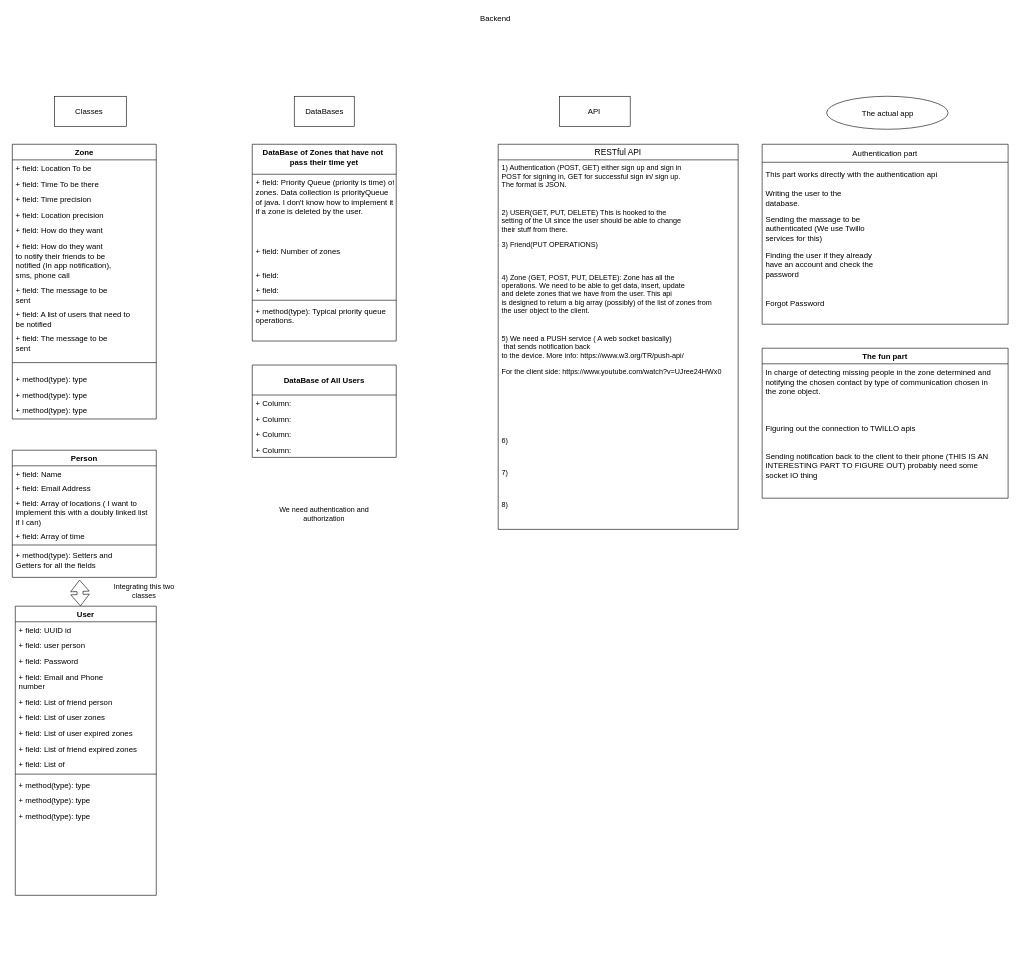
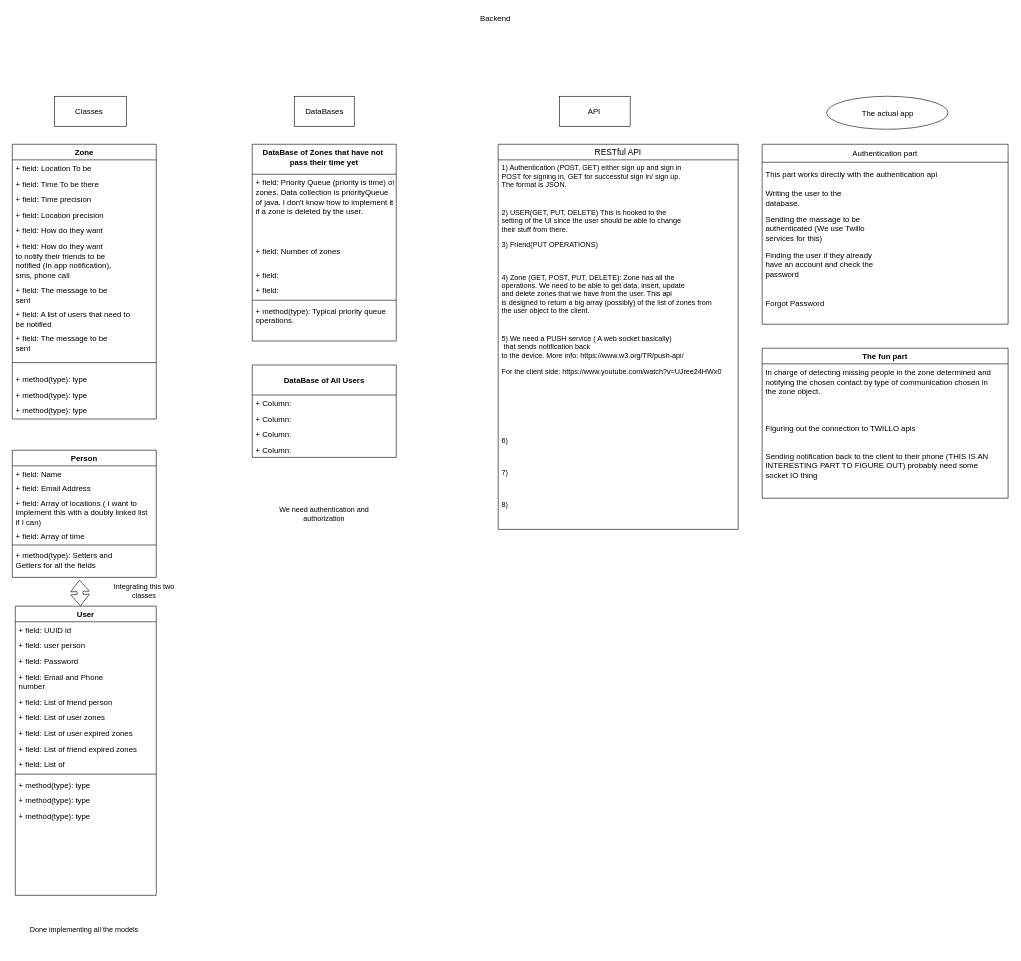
none -> (84, 930)
